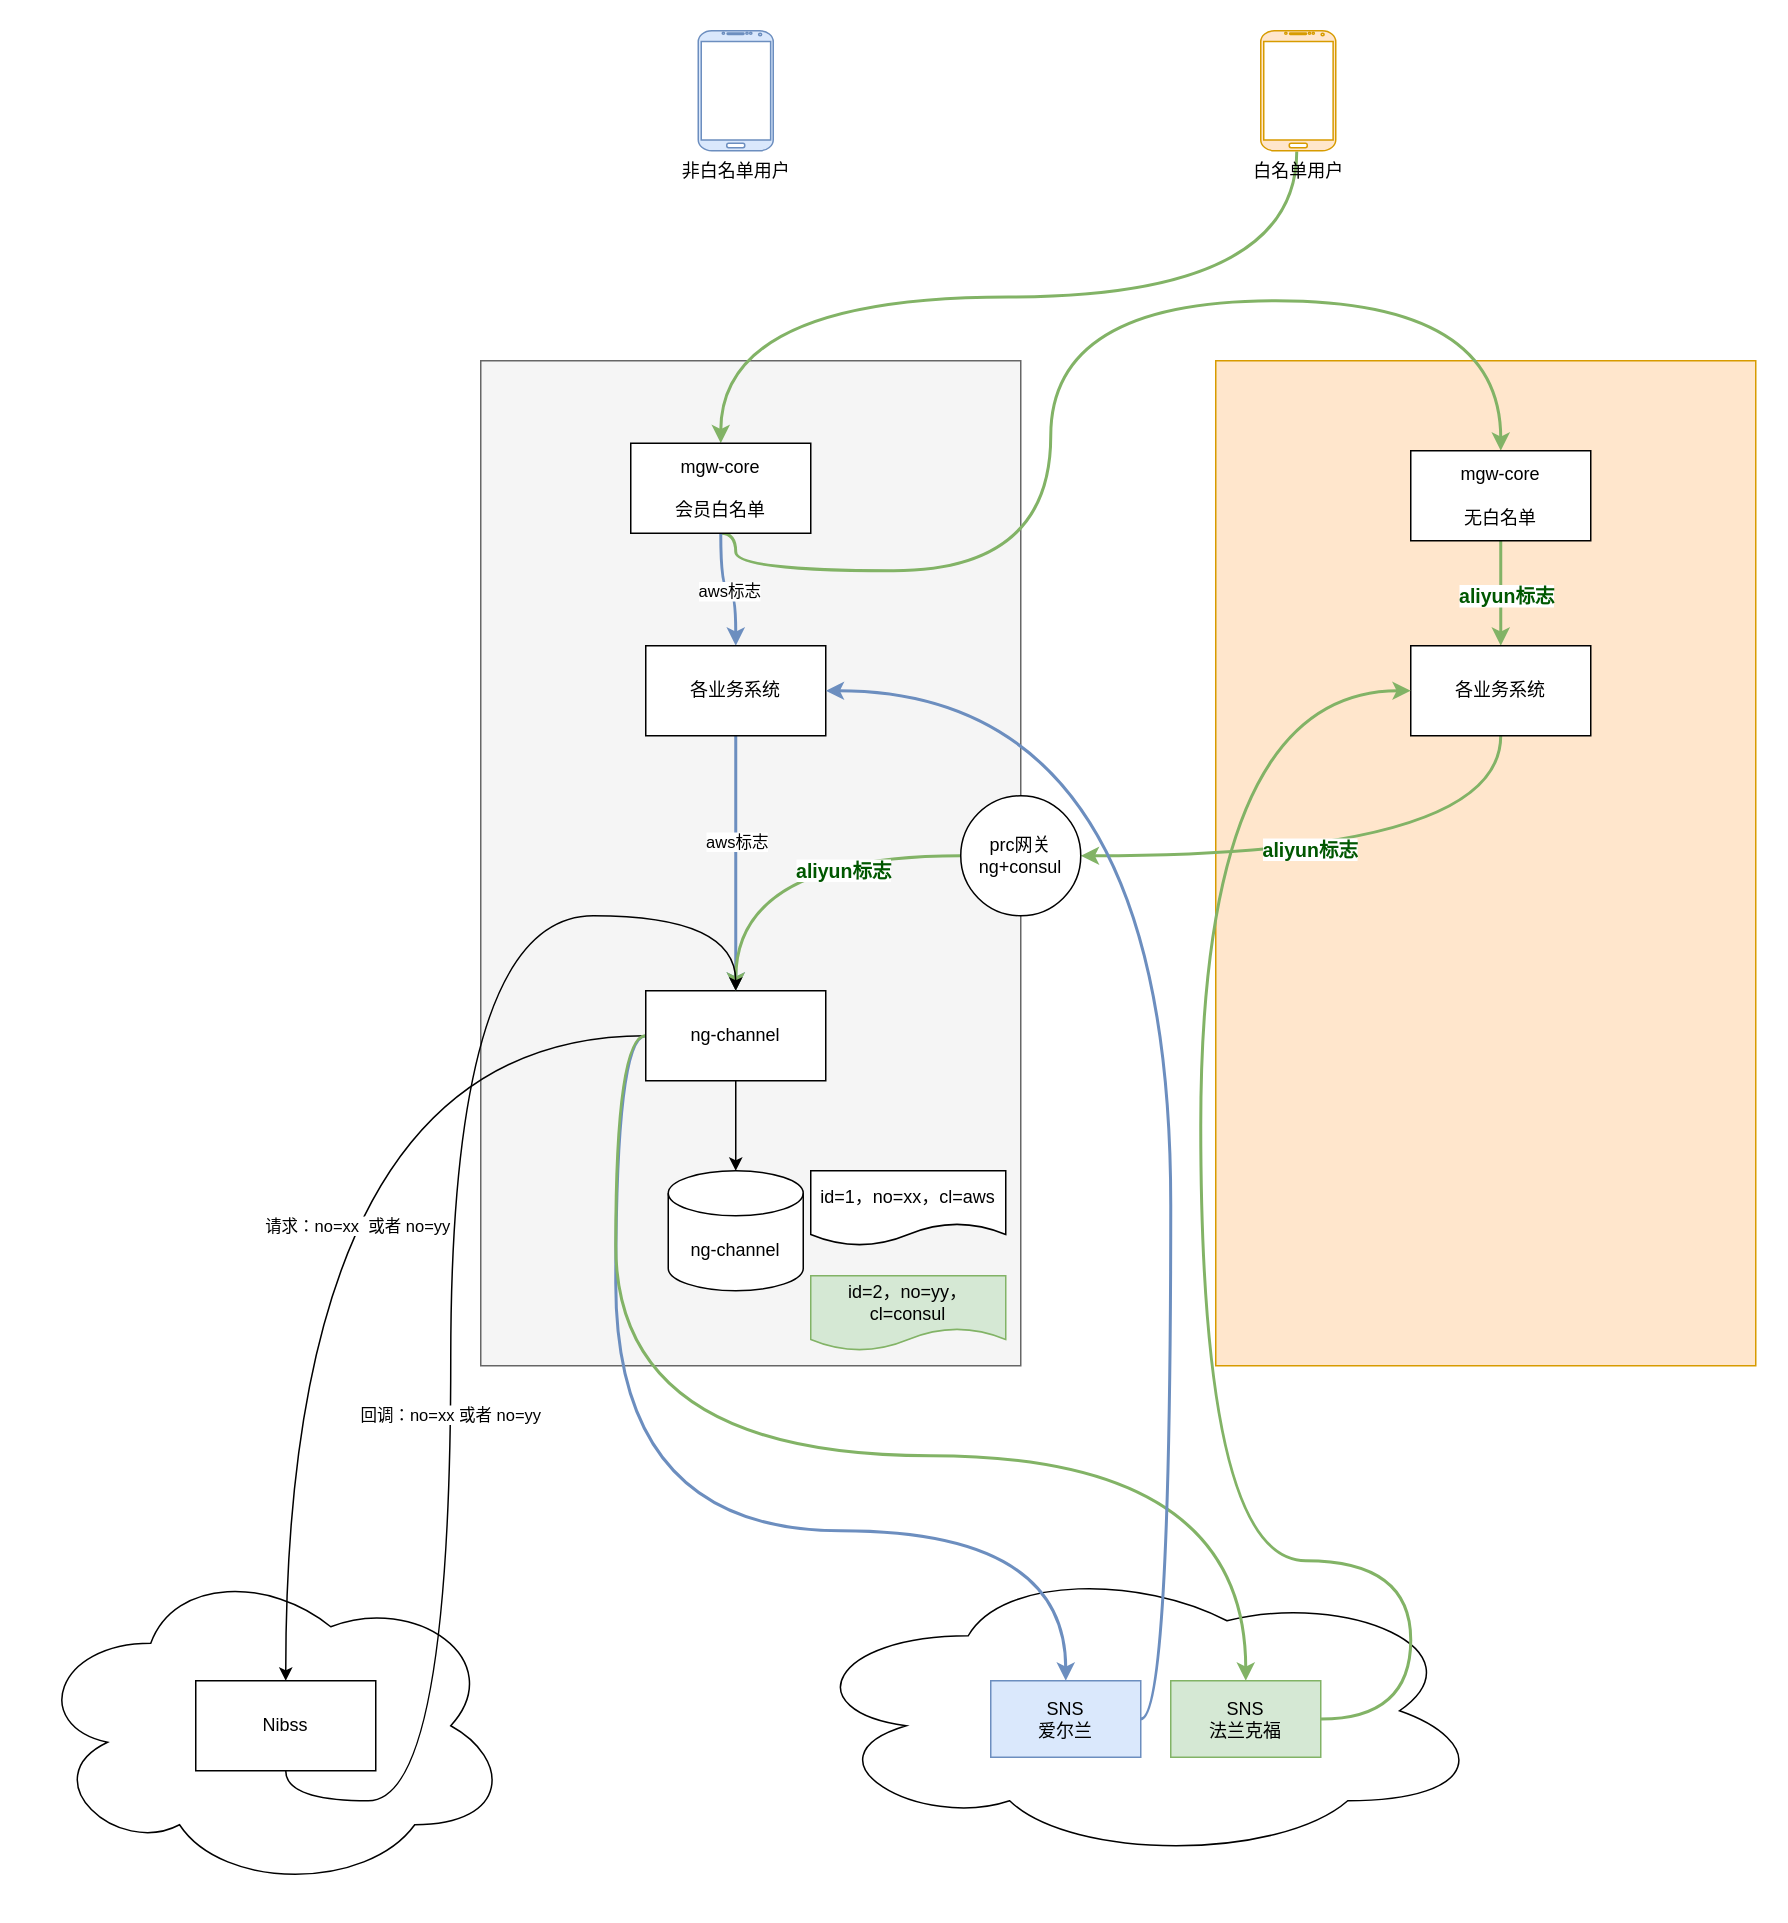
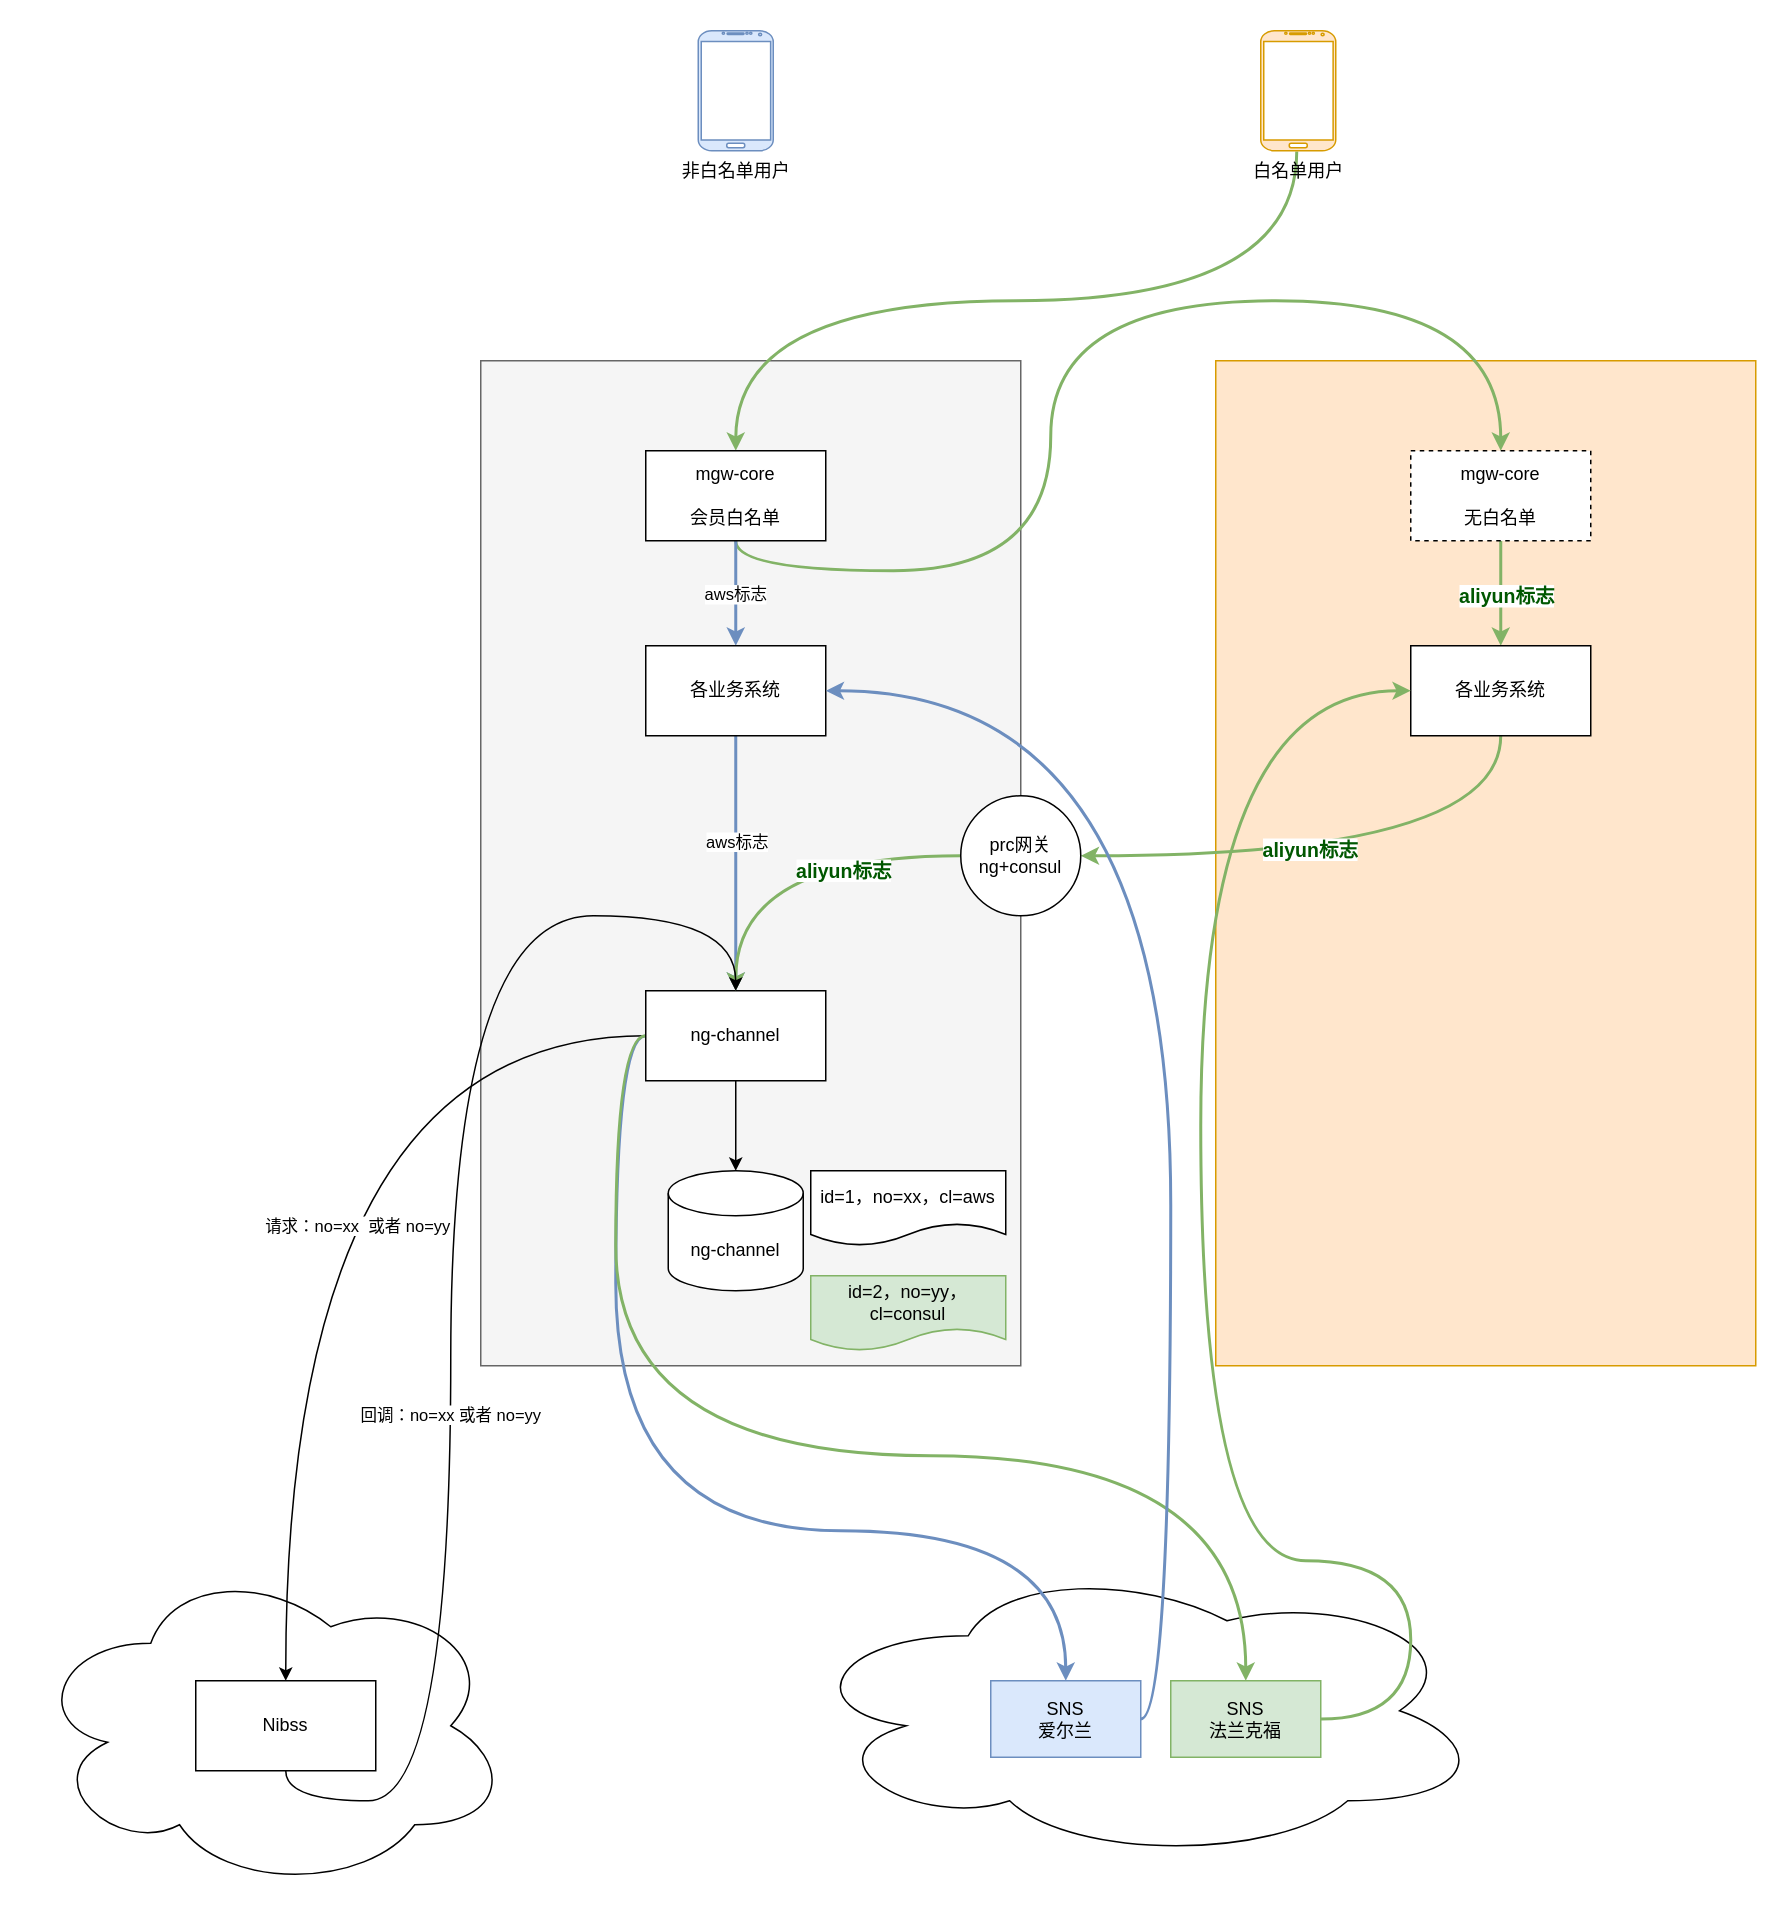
(721, 488) -> (736, 496)
(1501, 496) -> (1501, 496)
